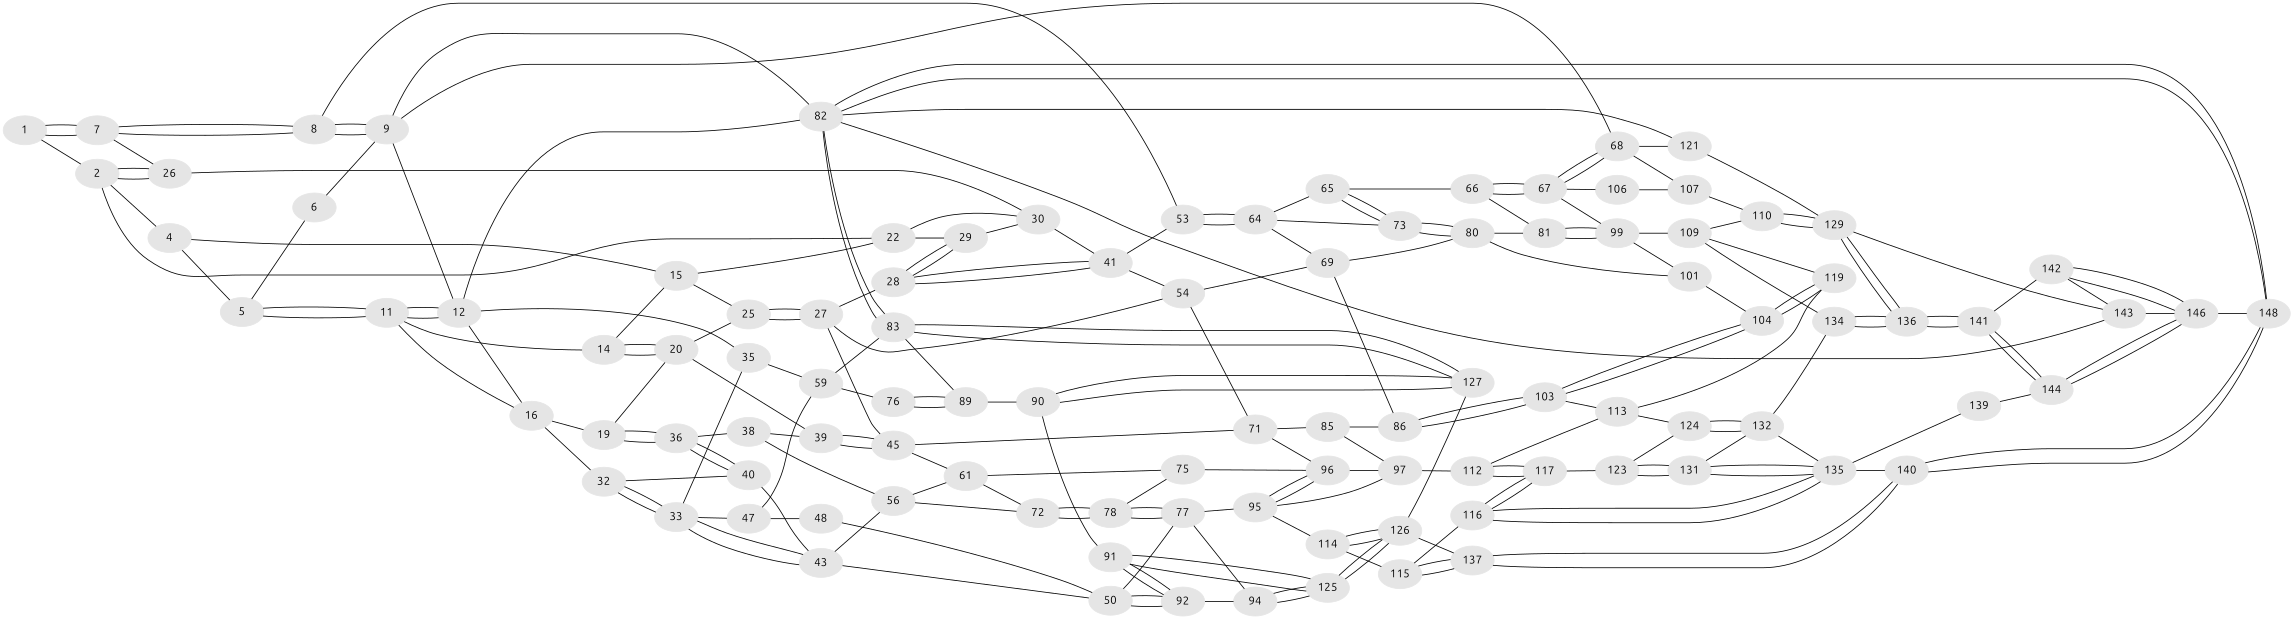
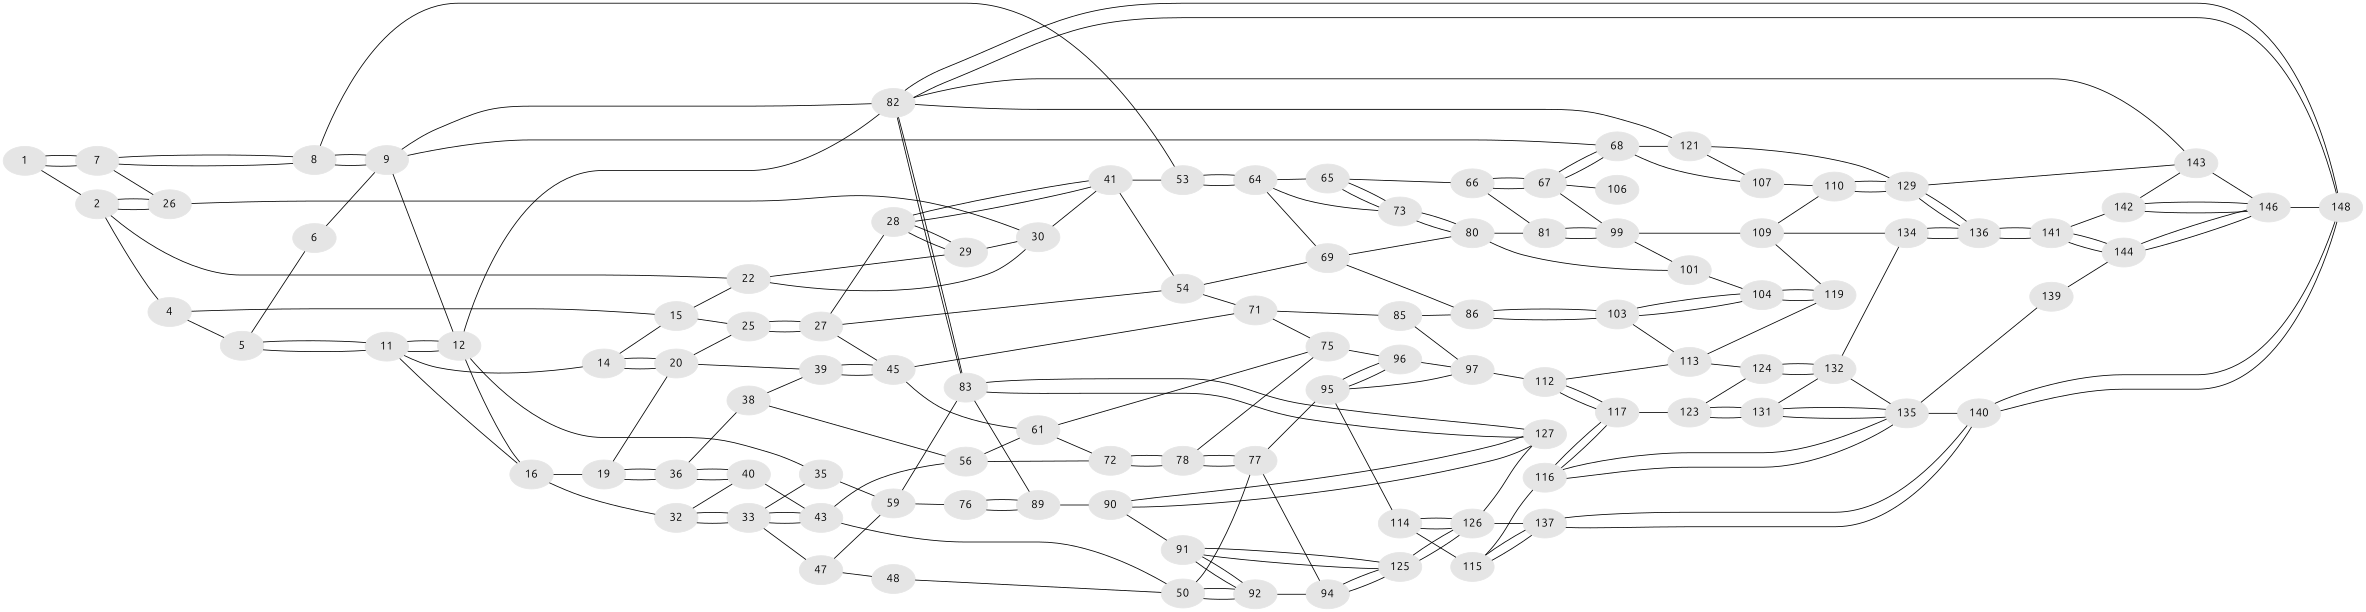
(1653, 190) -> (1726, 165)
(1292, 450) -> (1291, 328)
